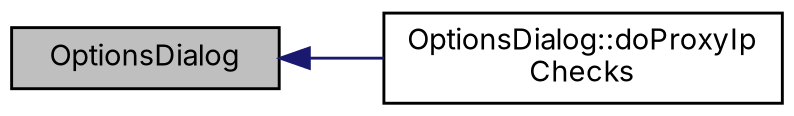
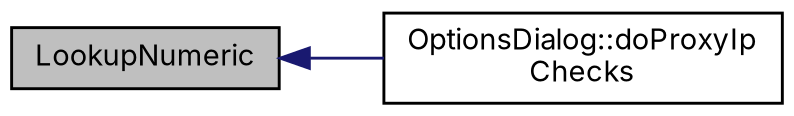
(145, 58) -> (145, 58)
